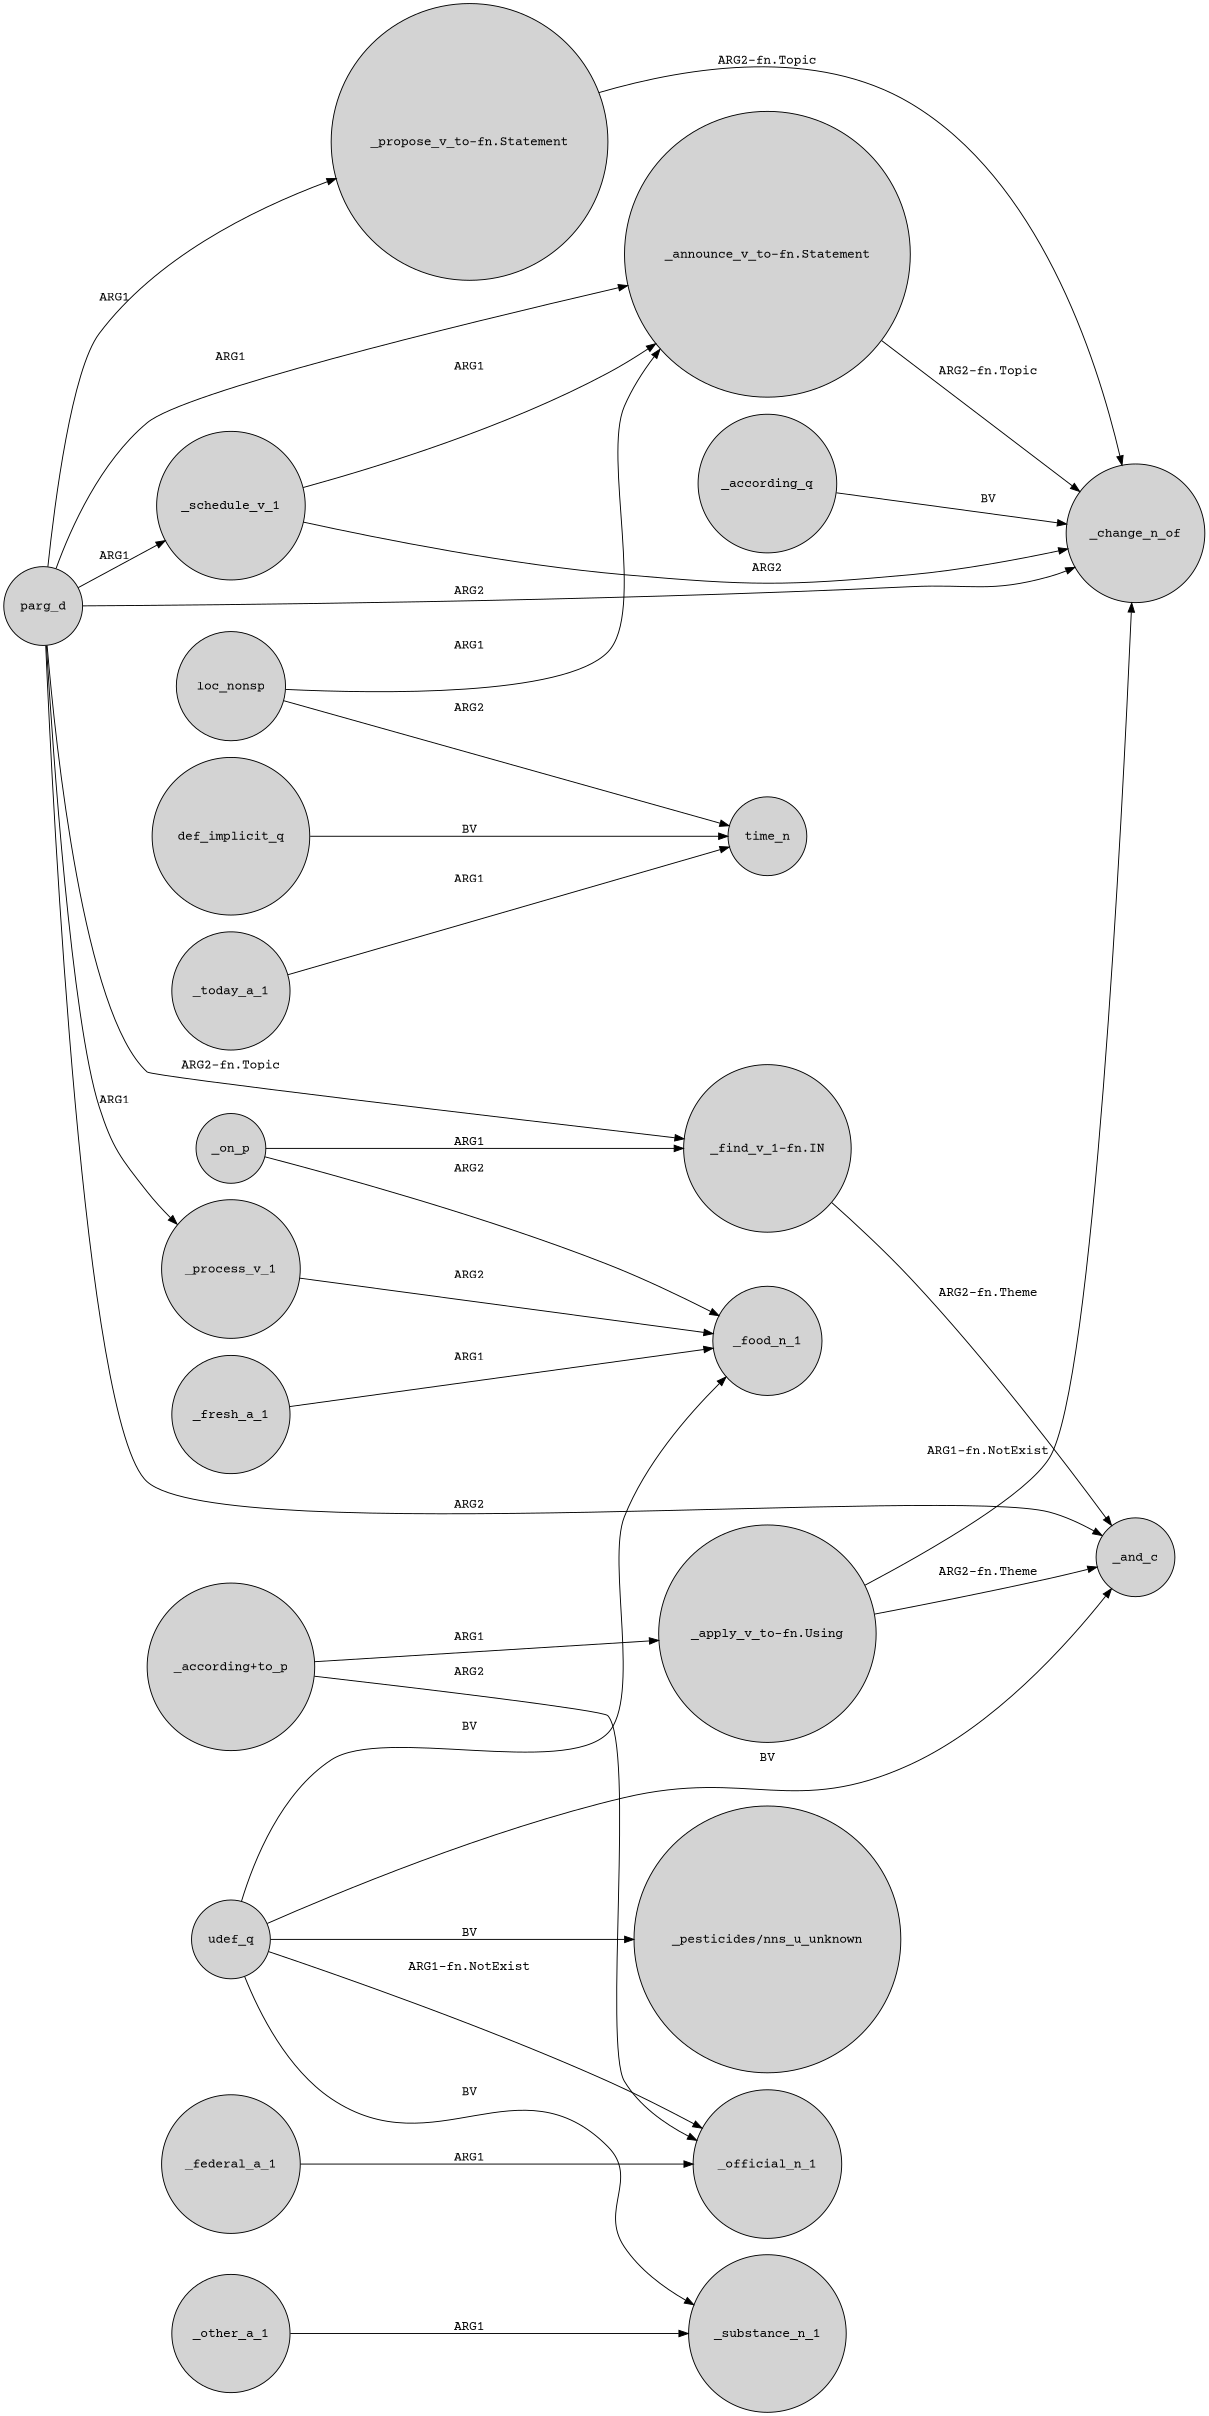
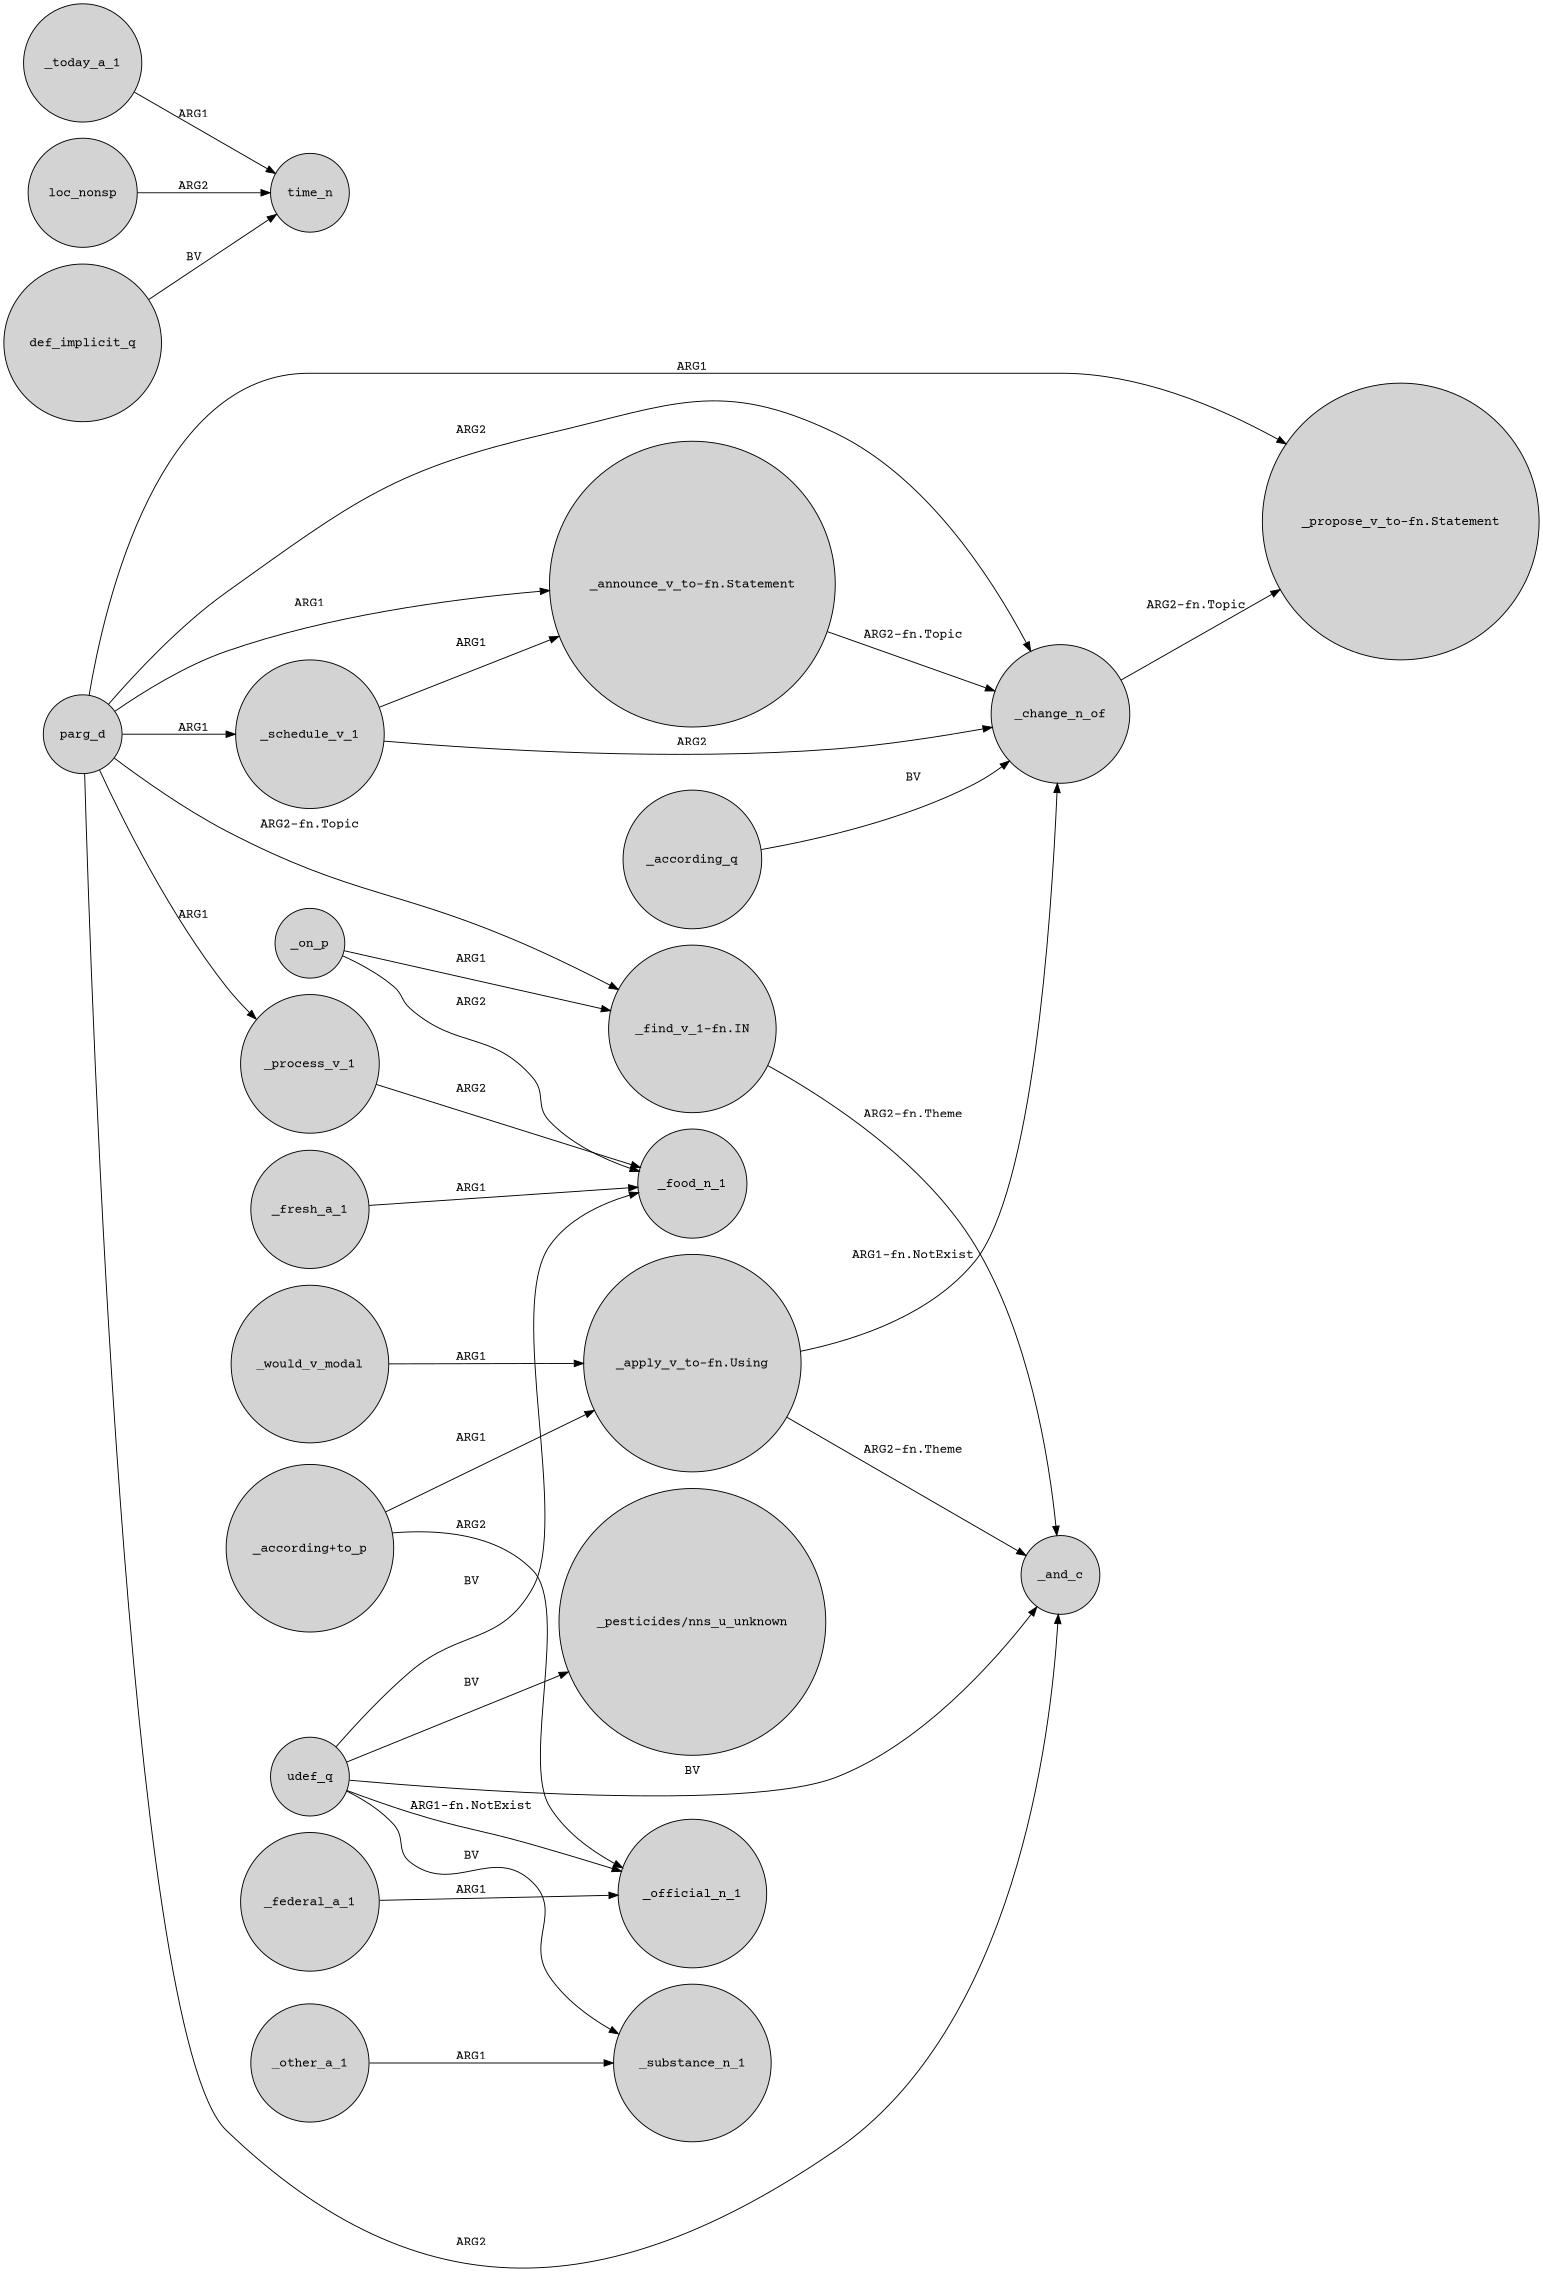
(951, 133) -> (1196, 637)
(599, 658) -> none
none -> (310, 1364)
